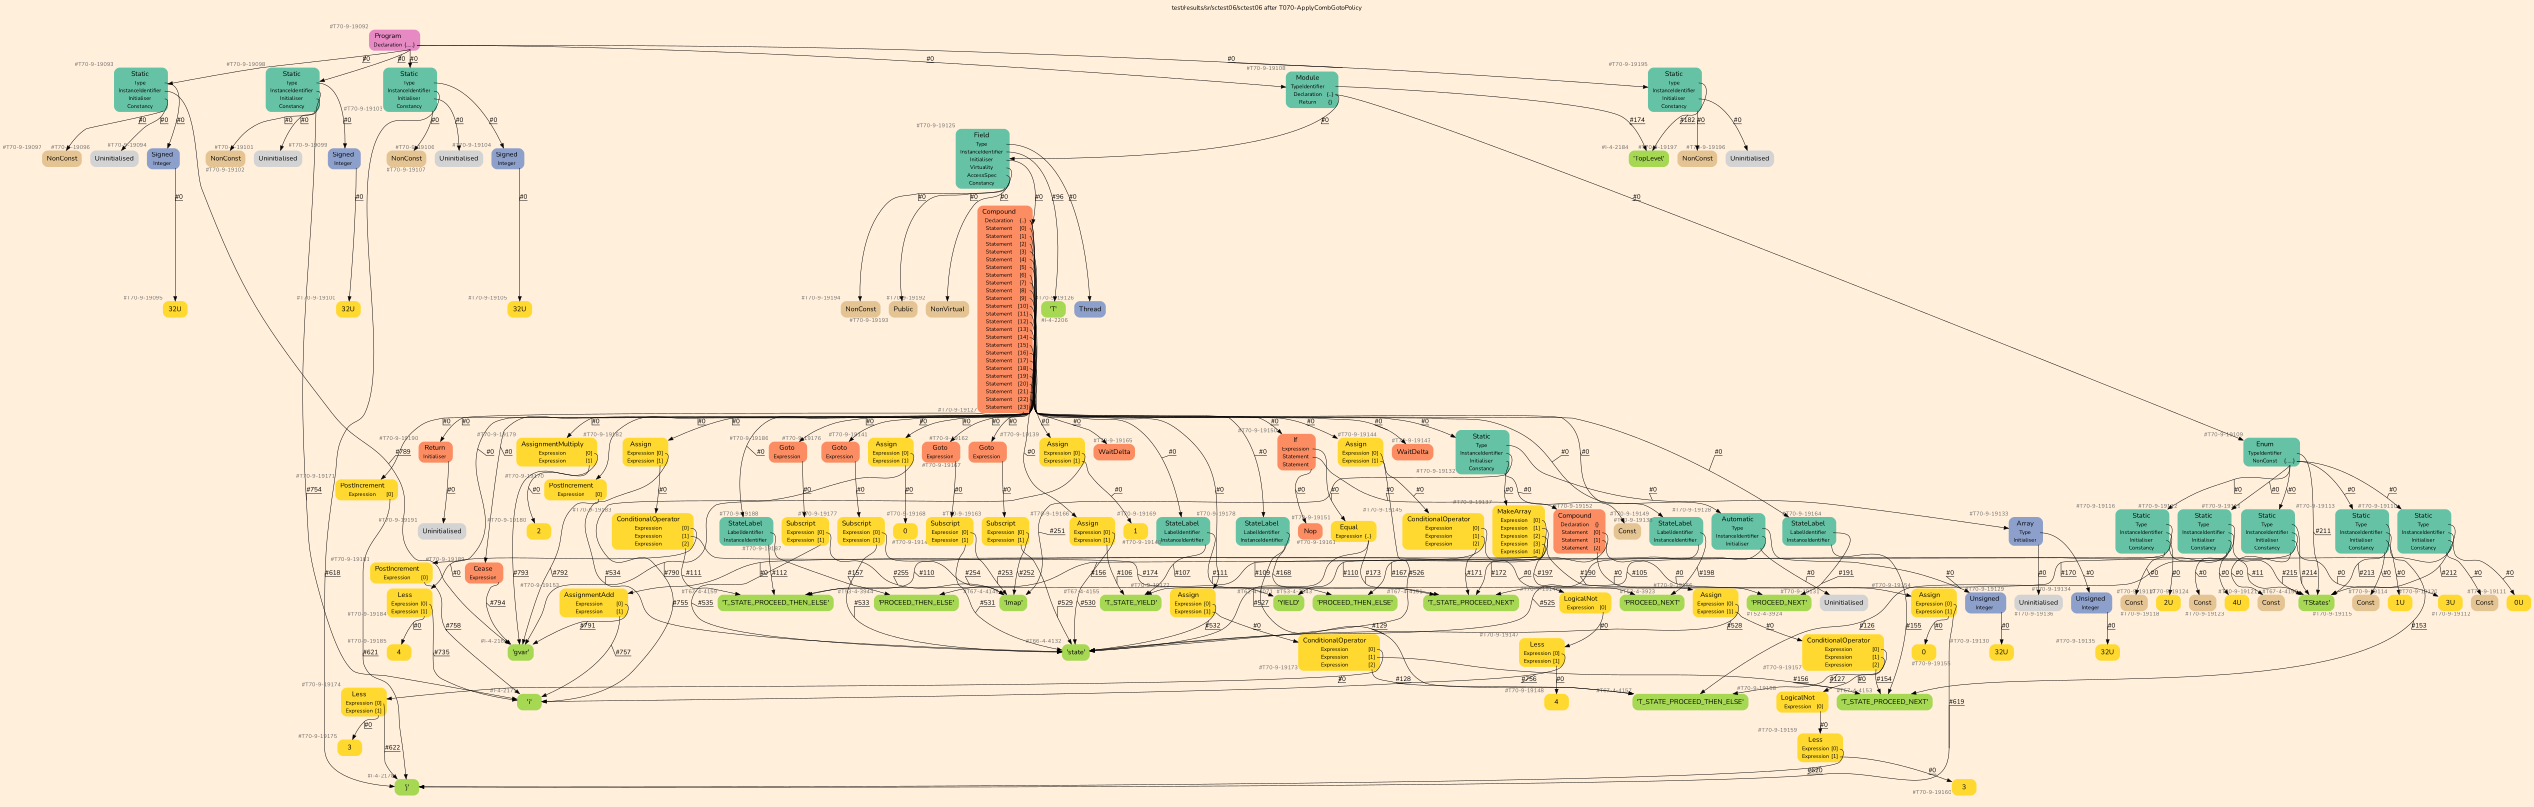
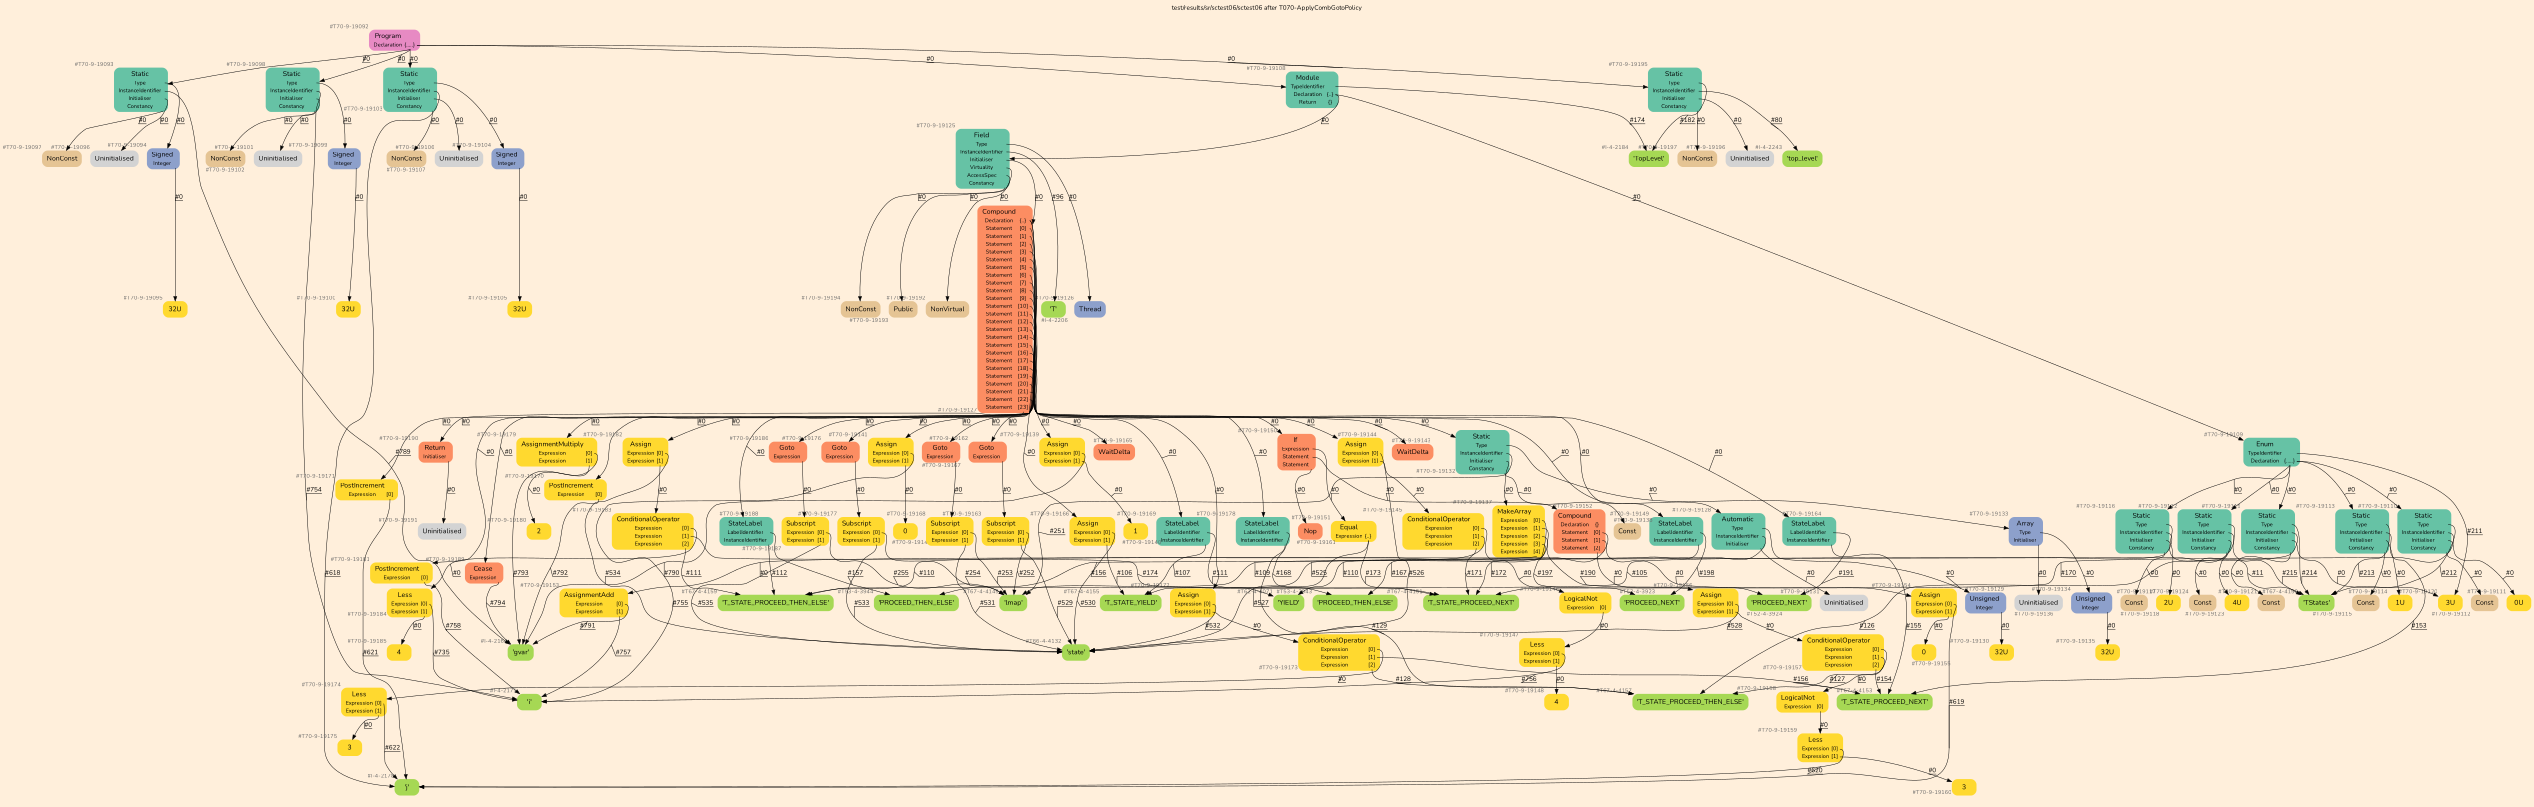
none -> (1802, 159)
(2265, 461) -> (2265, 461)
(2313, 519) -> (2422, 482)
(1471, 628) -> (1305, 568)
